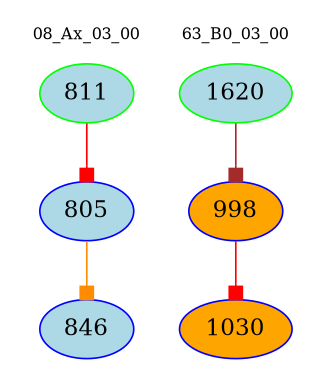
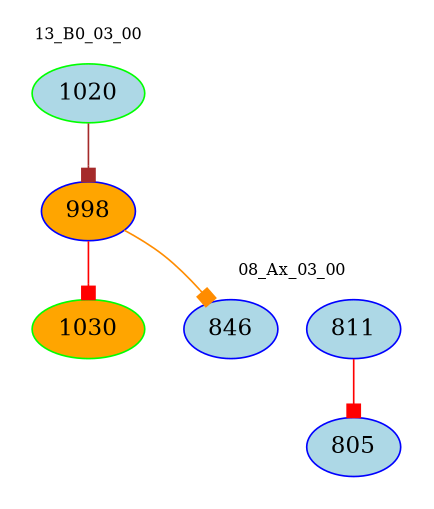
(236, 35) -> (88, 35)
(87, 93) -> (354, 329)
(236, 93) -> (88, 93)
(87, 262) -> (147, 244)
(236, 329) -> (88, 329)
